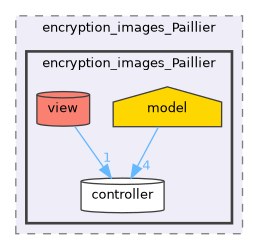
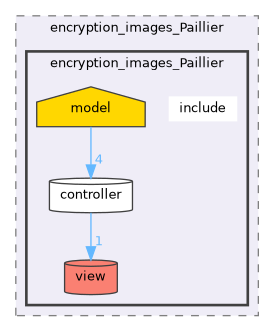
none -> (203, 109)
(89, 147) -> (91, 230)
